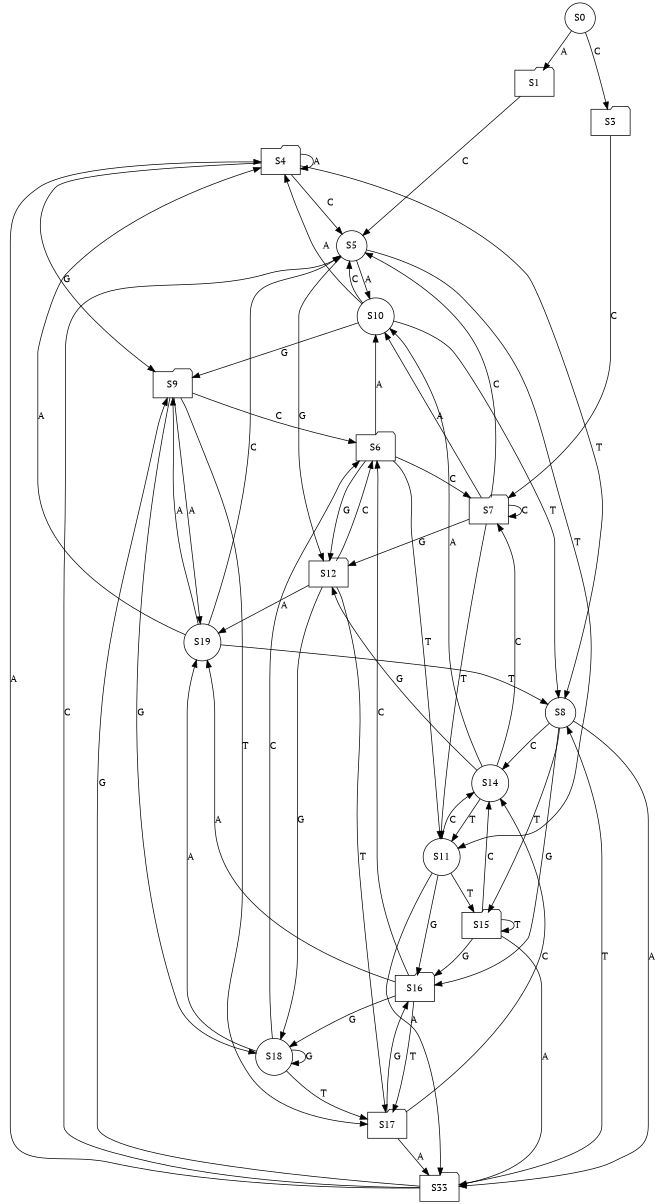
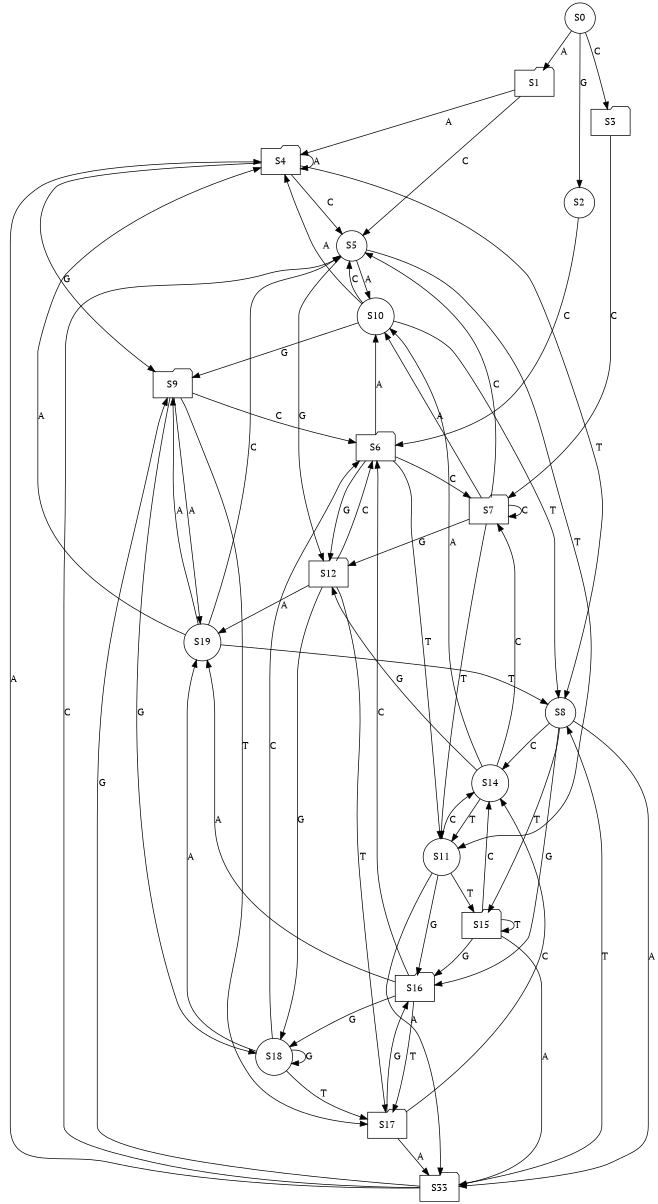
none -> (411, 121)
none -> (579, 203)
